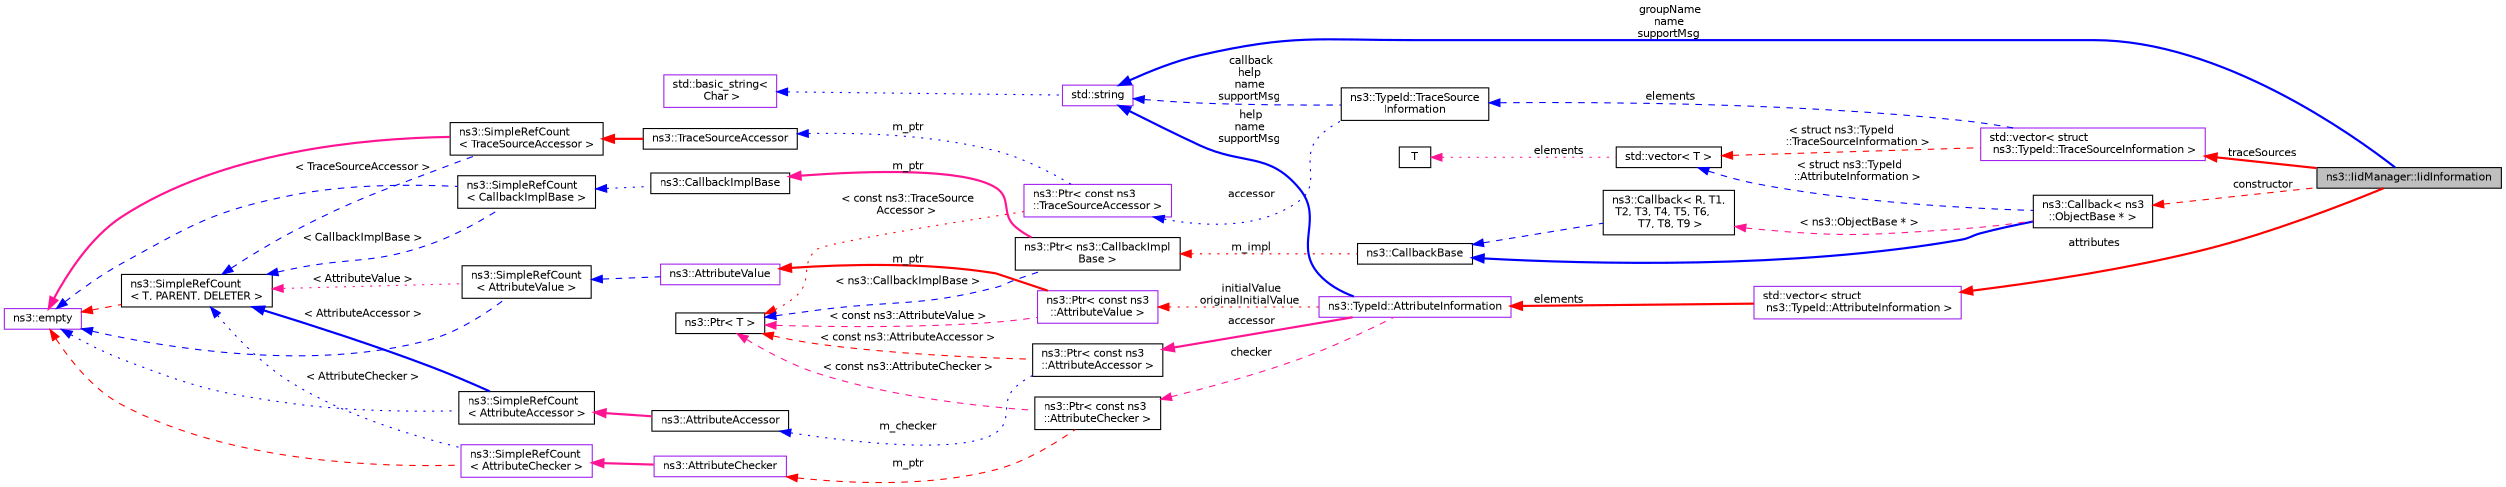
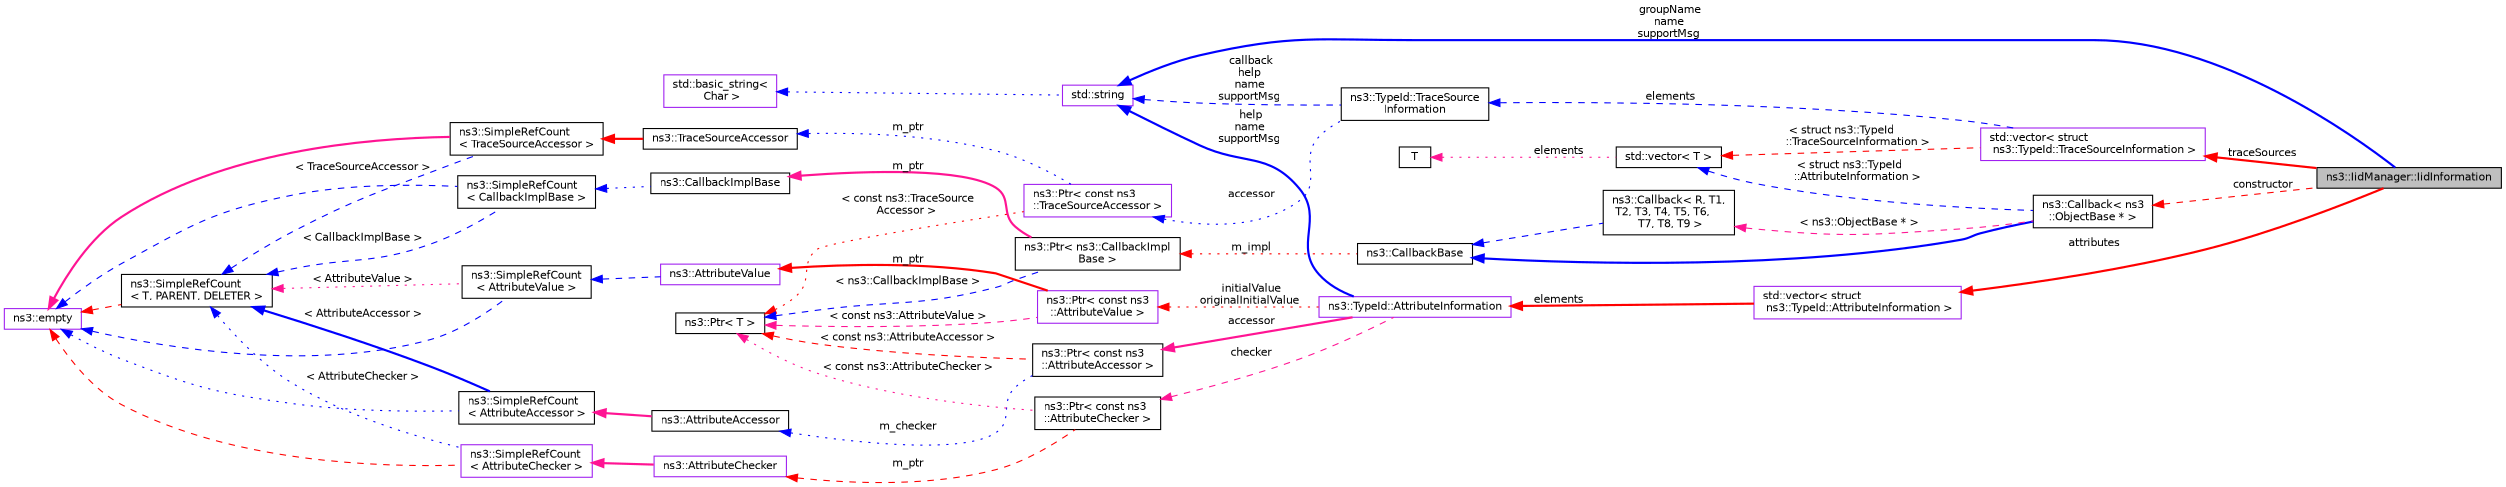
(886, 391) -> (886, 391)
